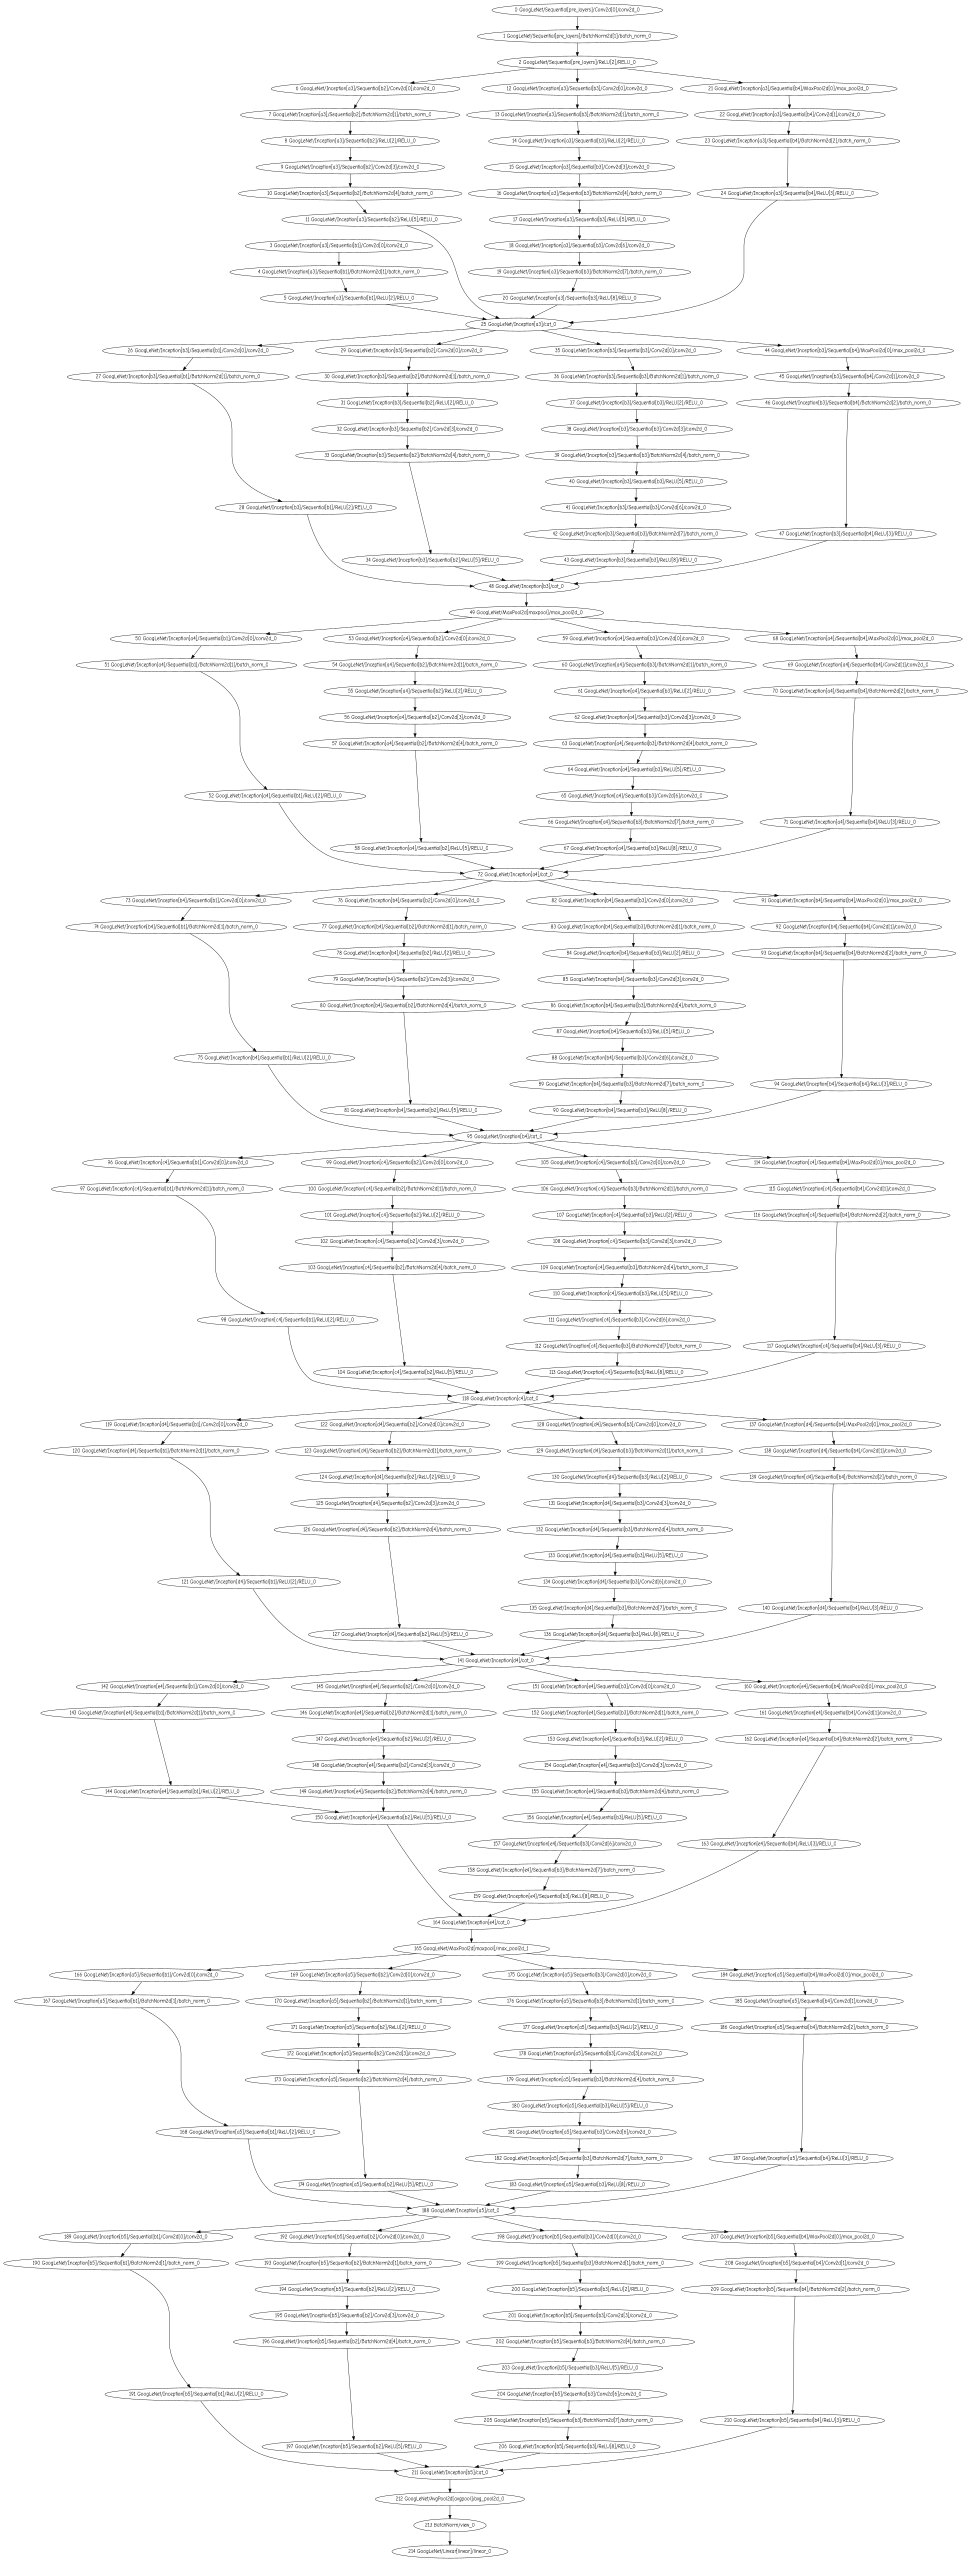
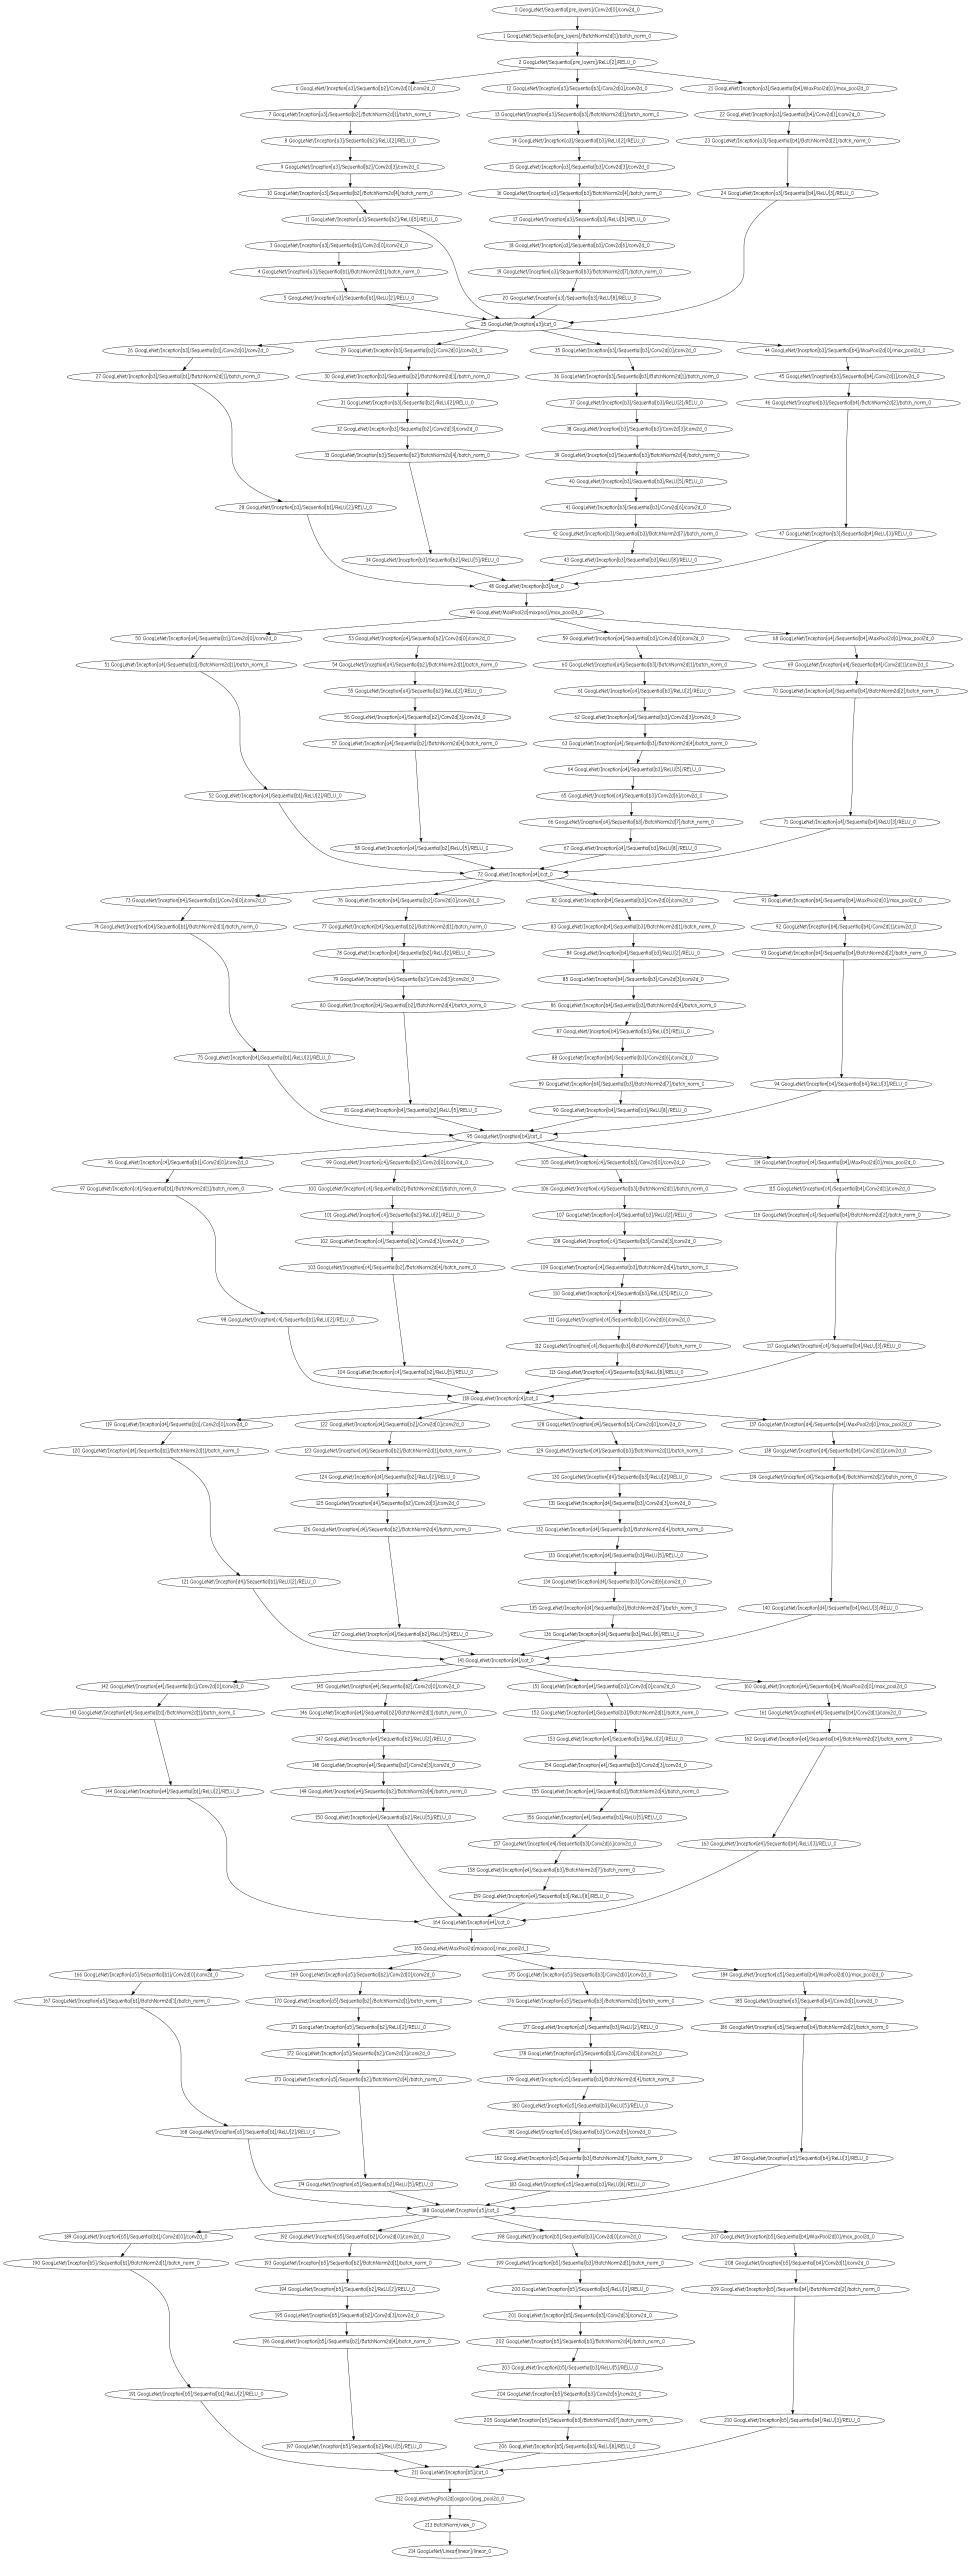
(475, 625) -> none
(276, 1805) -> (269, 1903)
